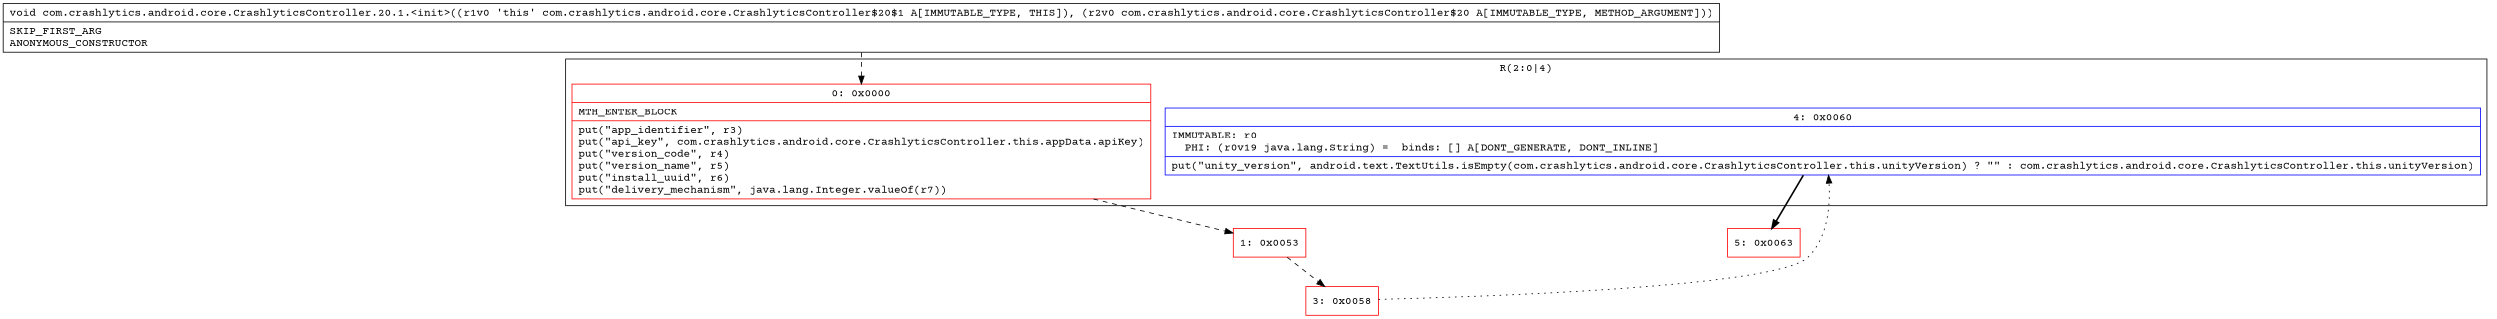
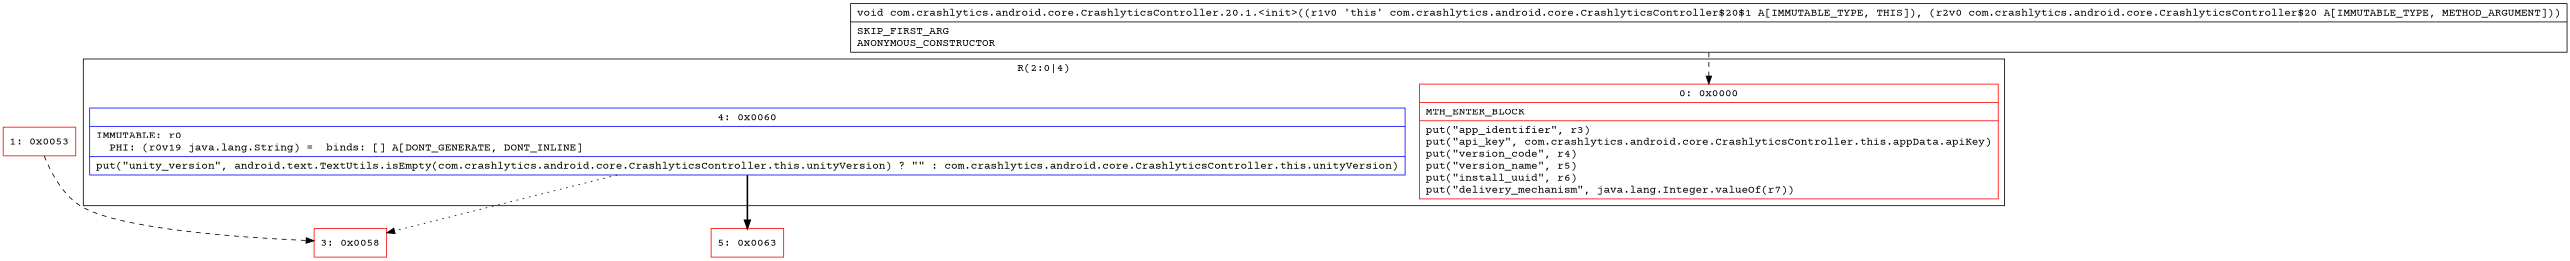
(1159, 215) -> none
(1634, 287) -> (517, 200)
